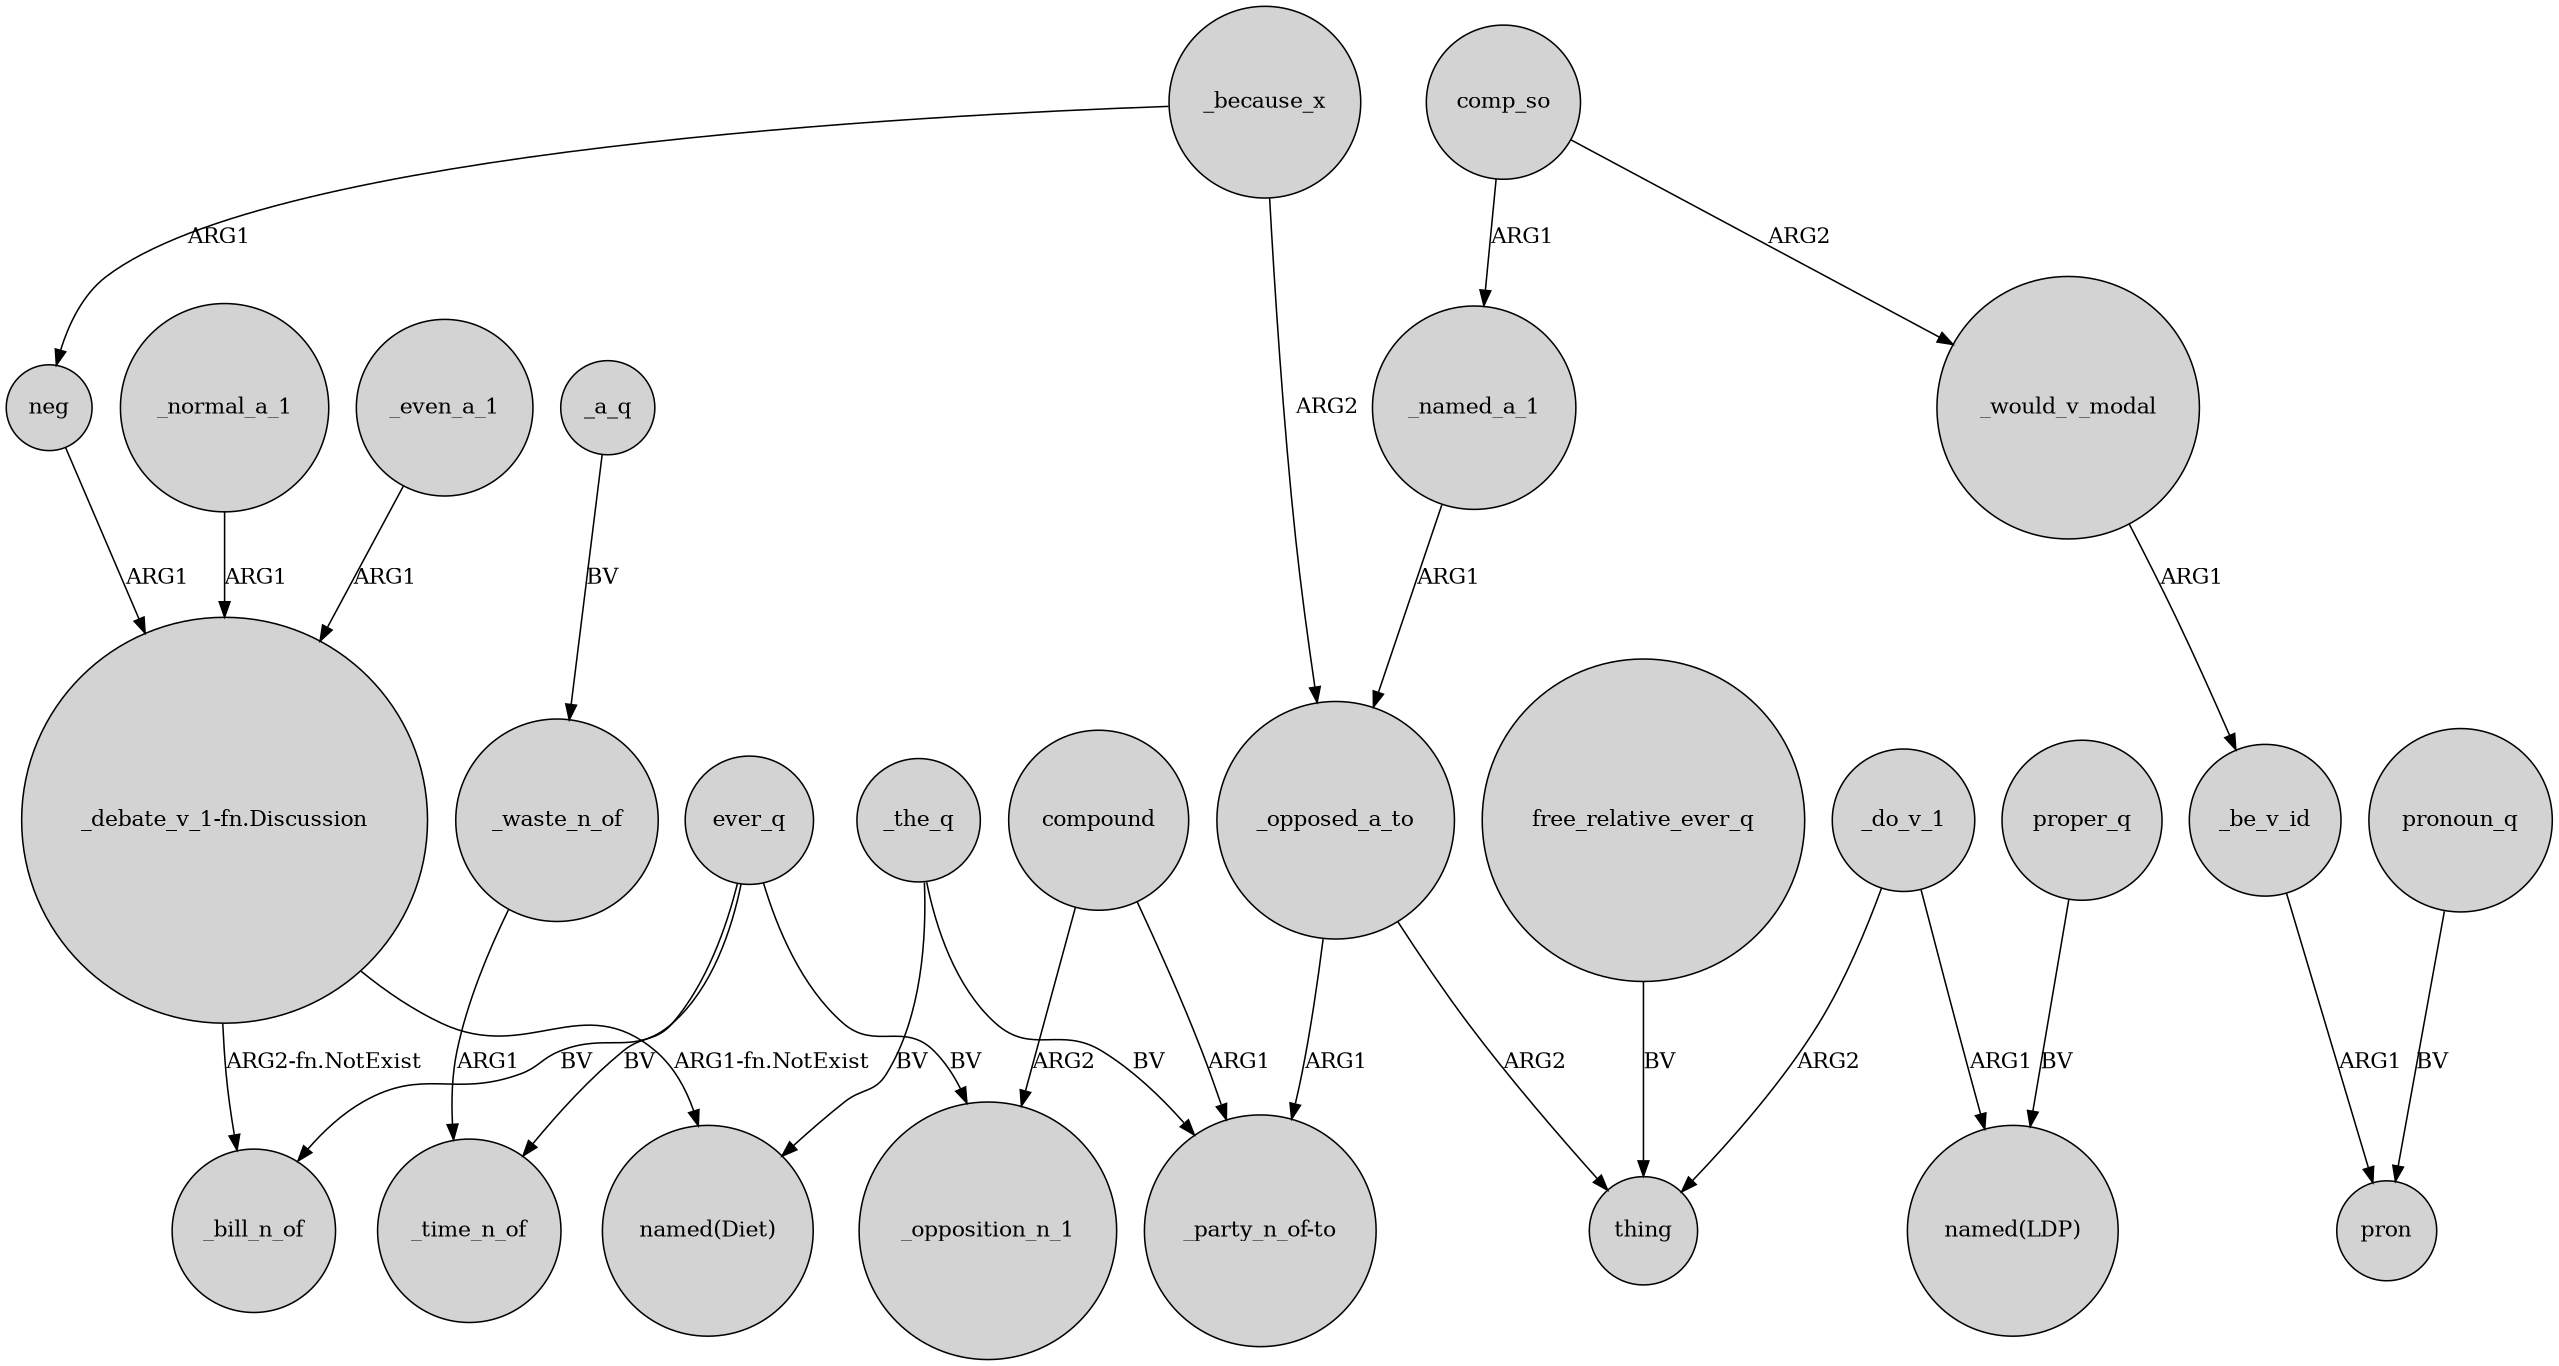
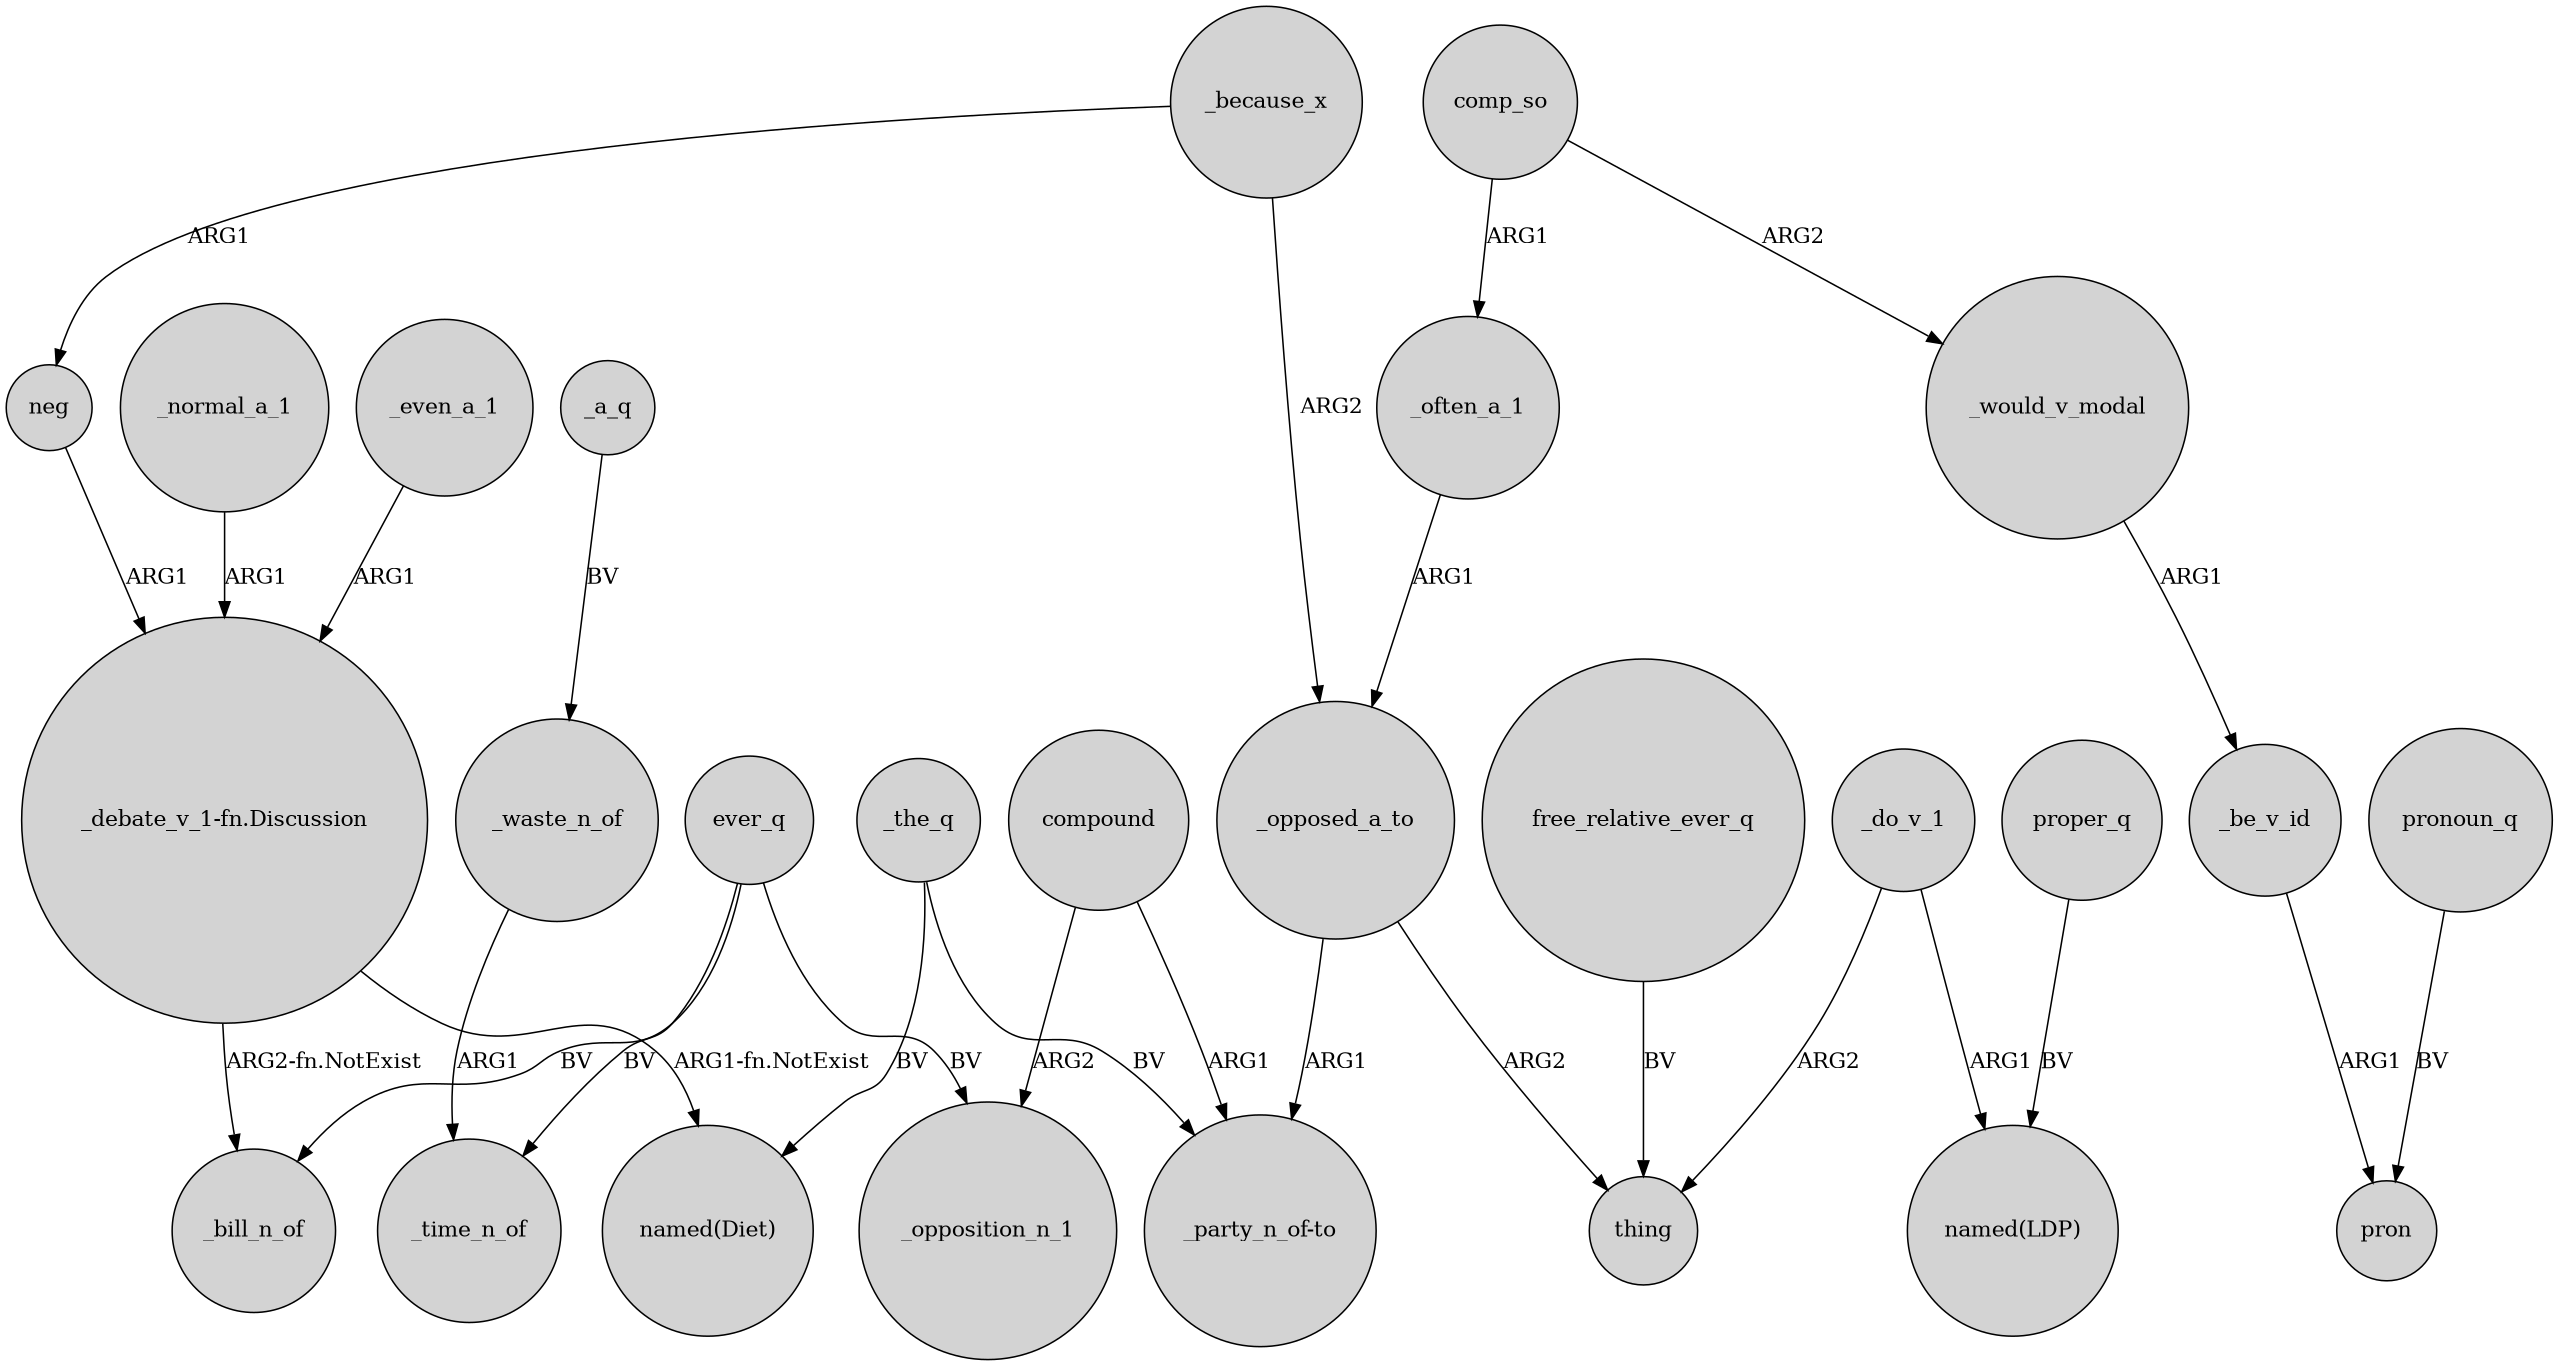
(1474, 408) -> (1468, 408)
